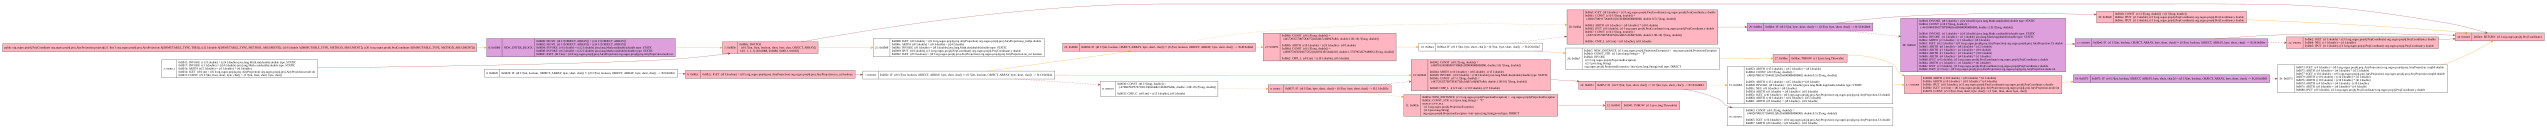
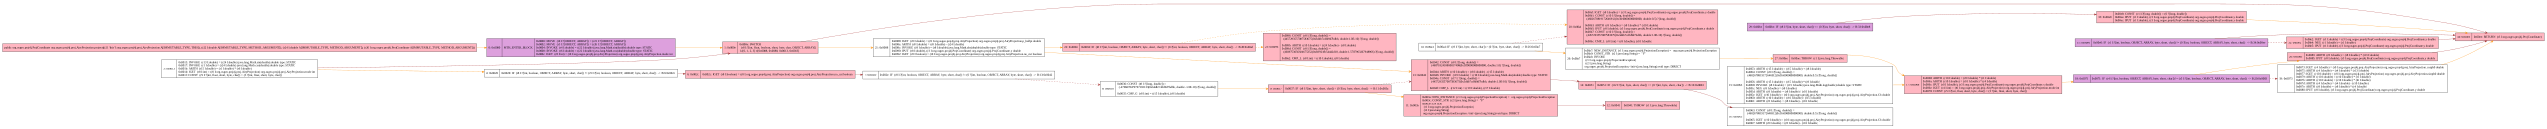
(1731, 27) -> none
(1983, 45) -> none
(1406, 47) -> none
(518, 48) -> (518, 48)
none -> (2362, 57)
(1058, 61) -> (1052, 47)
none -> (400, 71)
(1232, 75) -> (1227, 62)
(1716, 85) -> none
(1242, 89) -> (1242, 89)
(1383, 95) -> (1383, 95)
(1434, 104) -> (1433, 104)
